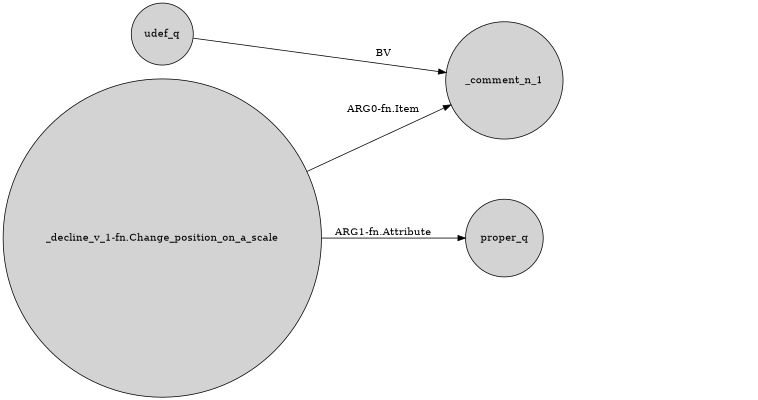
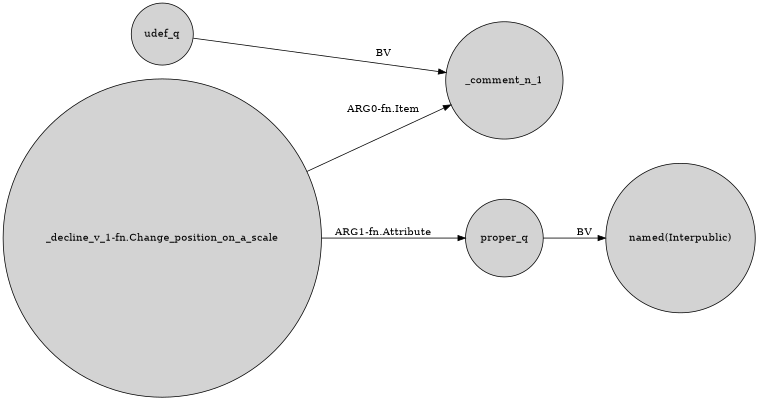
none -> (681, 238)
